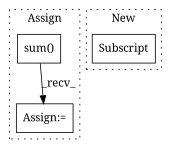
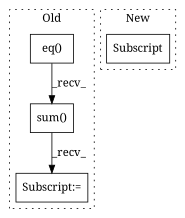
(45, 19) -> (52, 19)
none -> (52, 49)
(45, 118) -> (52, 188)
